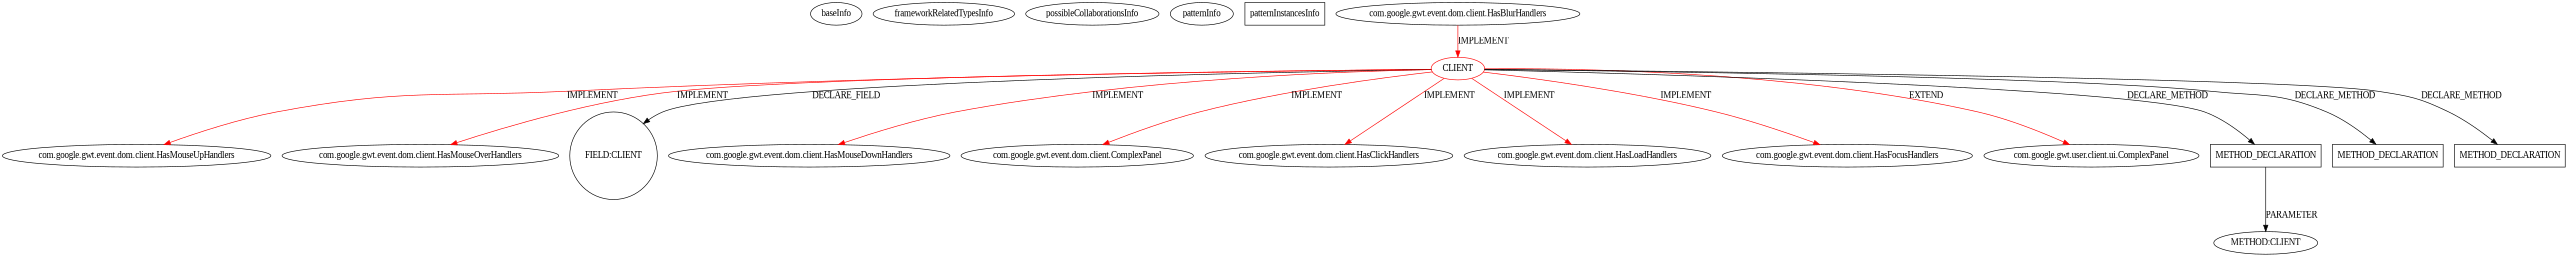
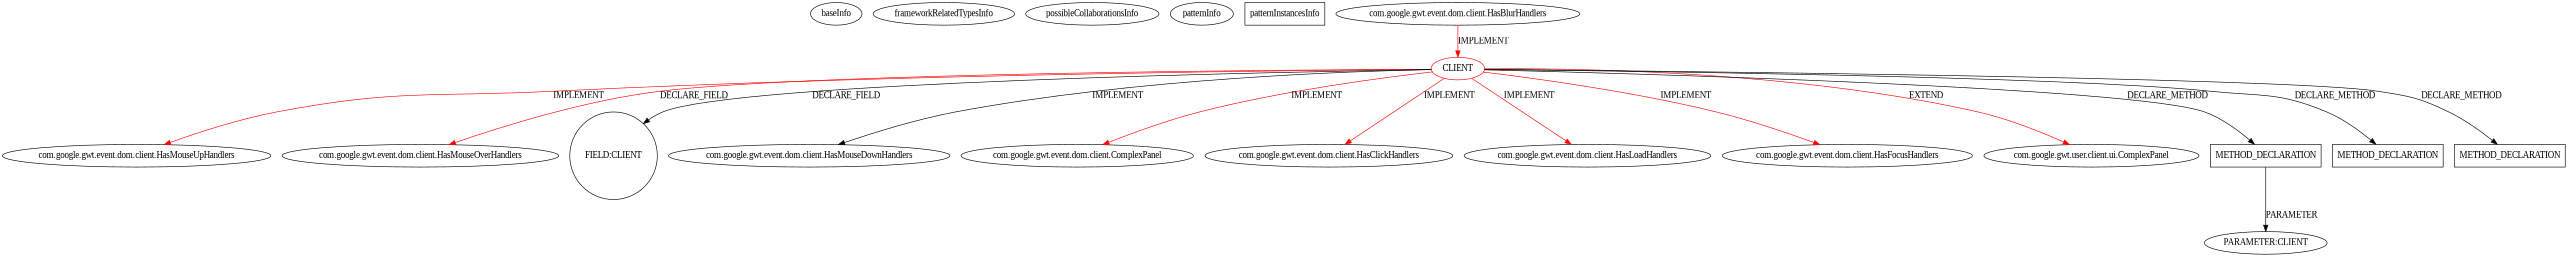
(1135, 87) -> (1135, 87)
(703, 96) -> (694, 96)
(2266, 243) -> (2266, 243)
